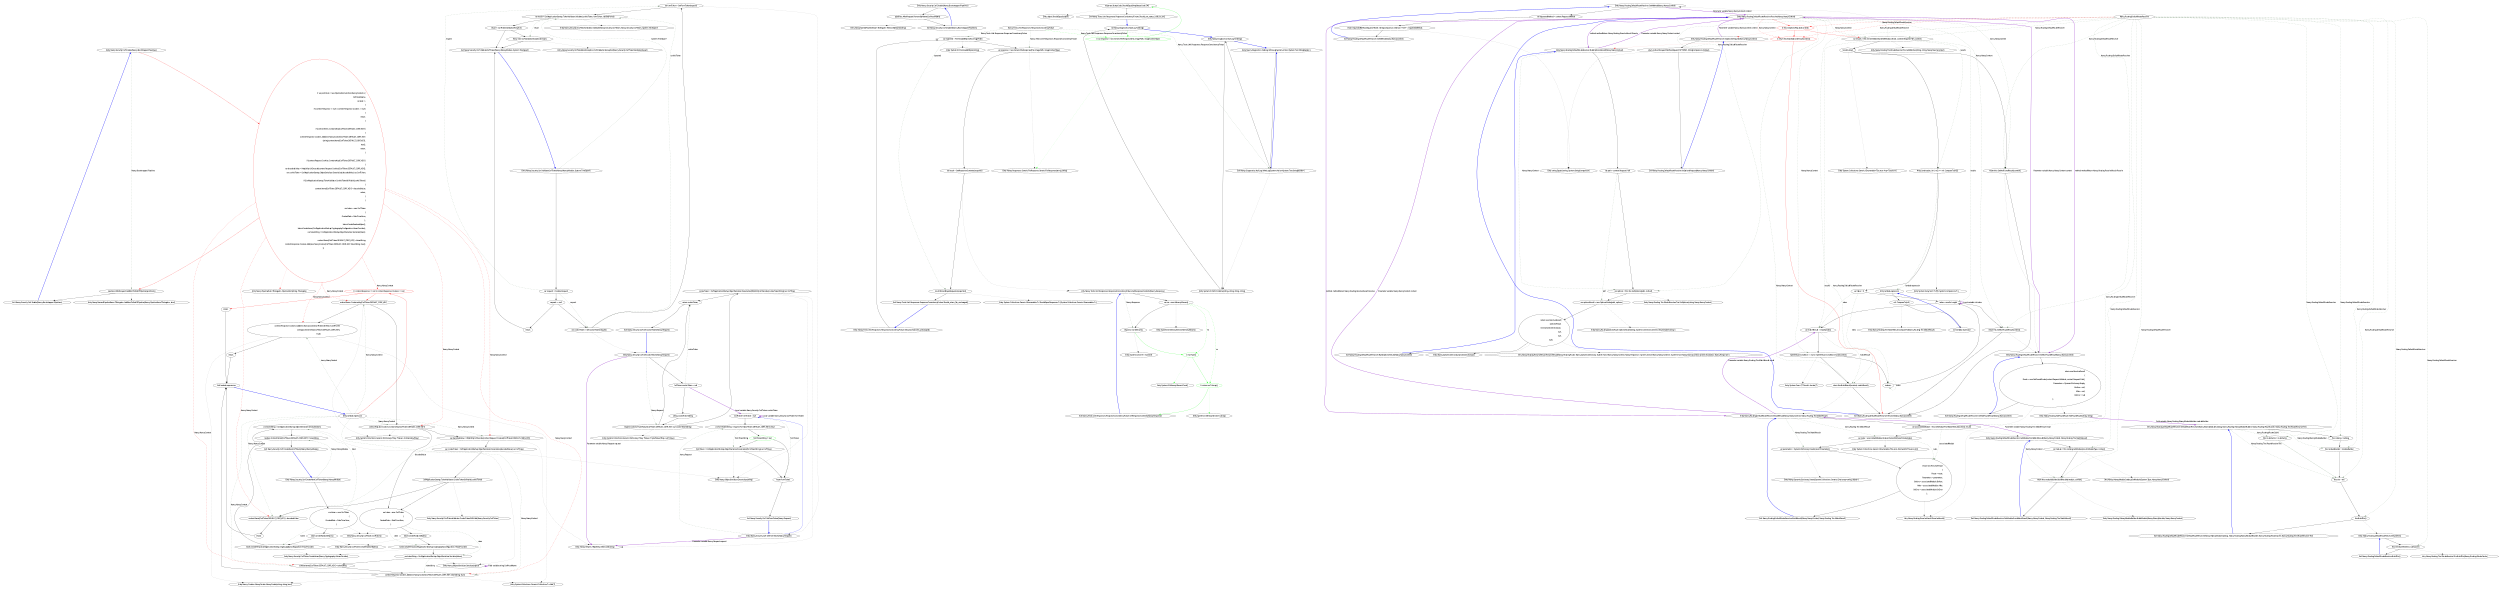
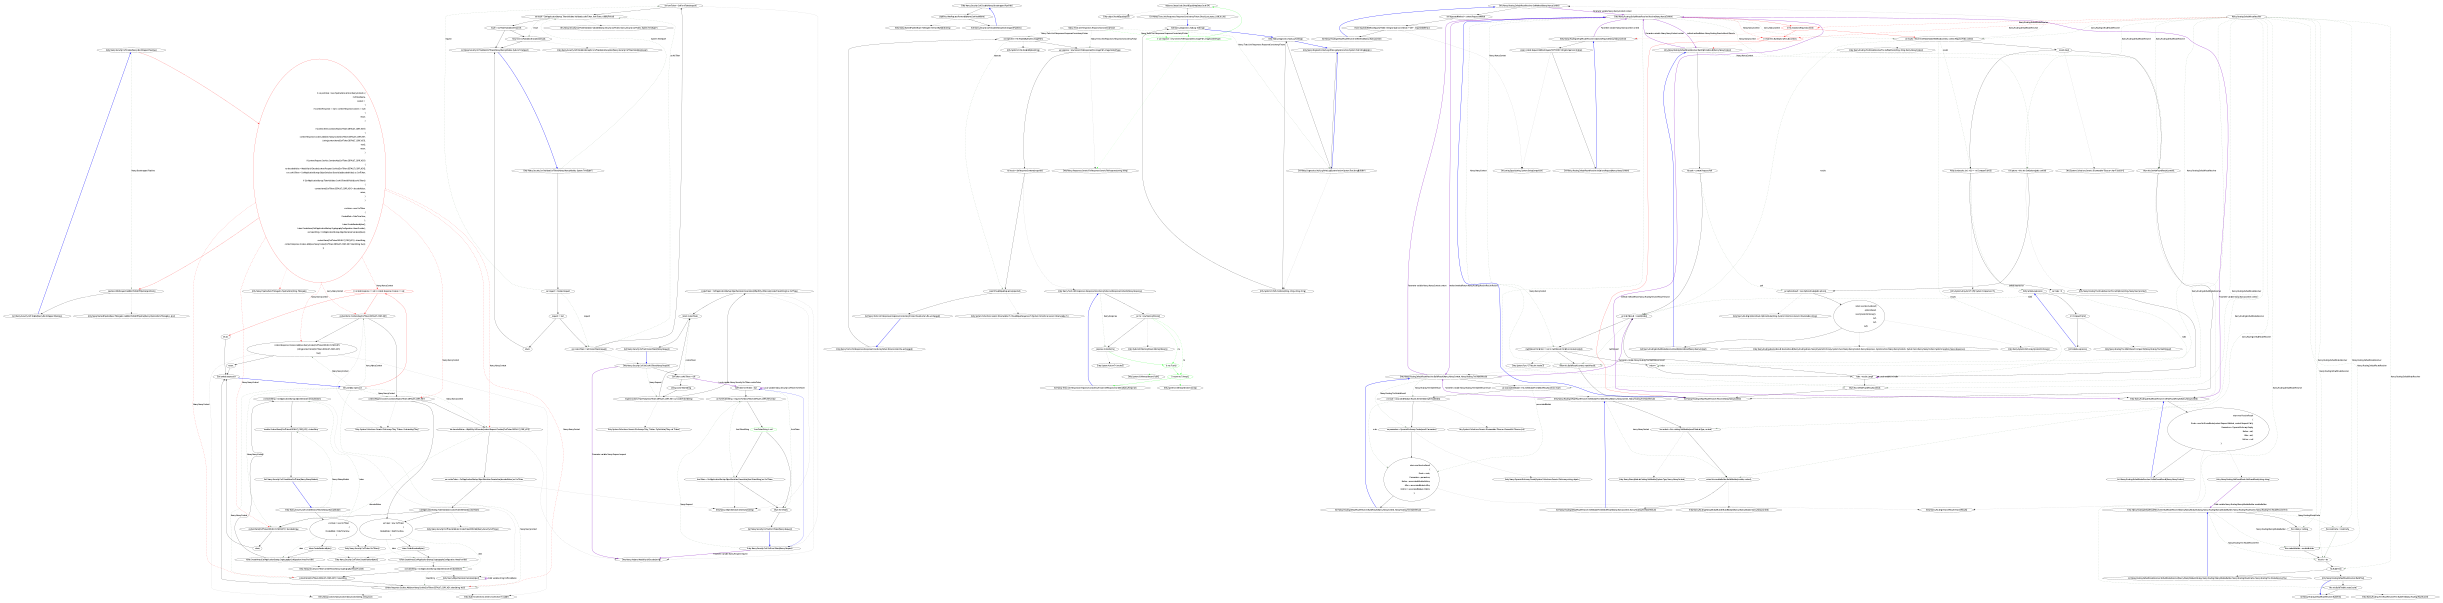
(1625, 230) -> (1697, 256)
(2380, 547) -> (2323, 585)
